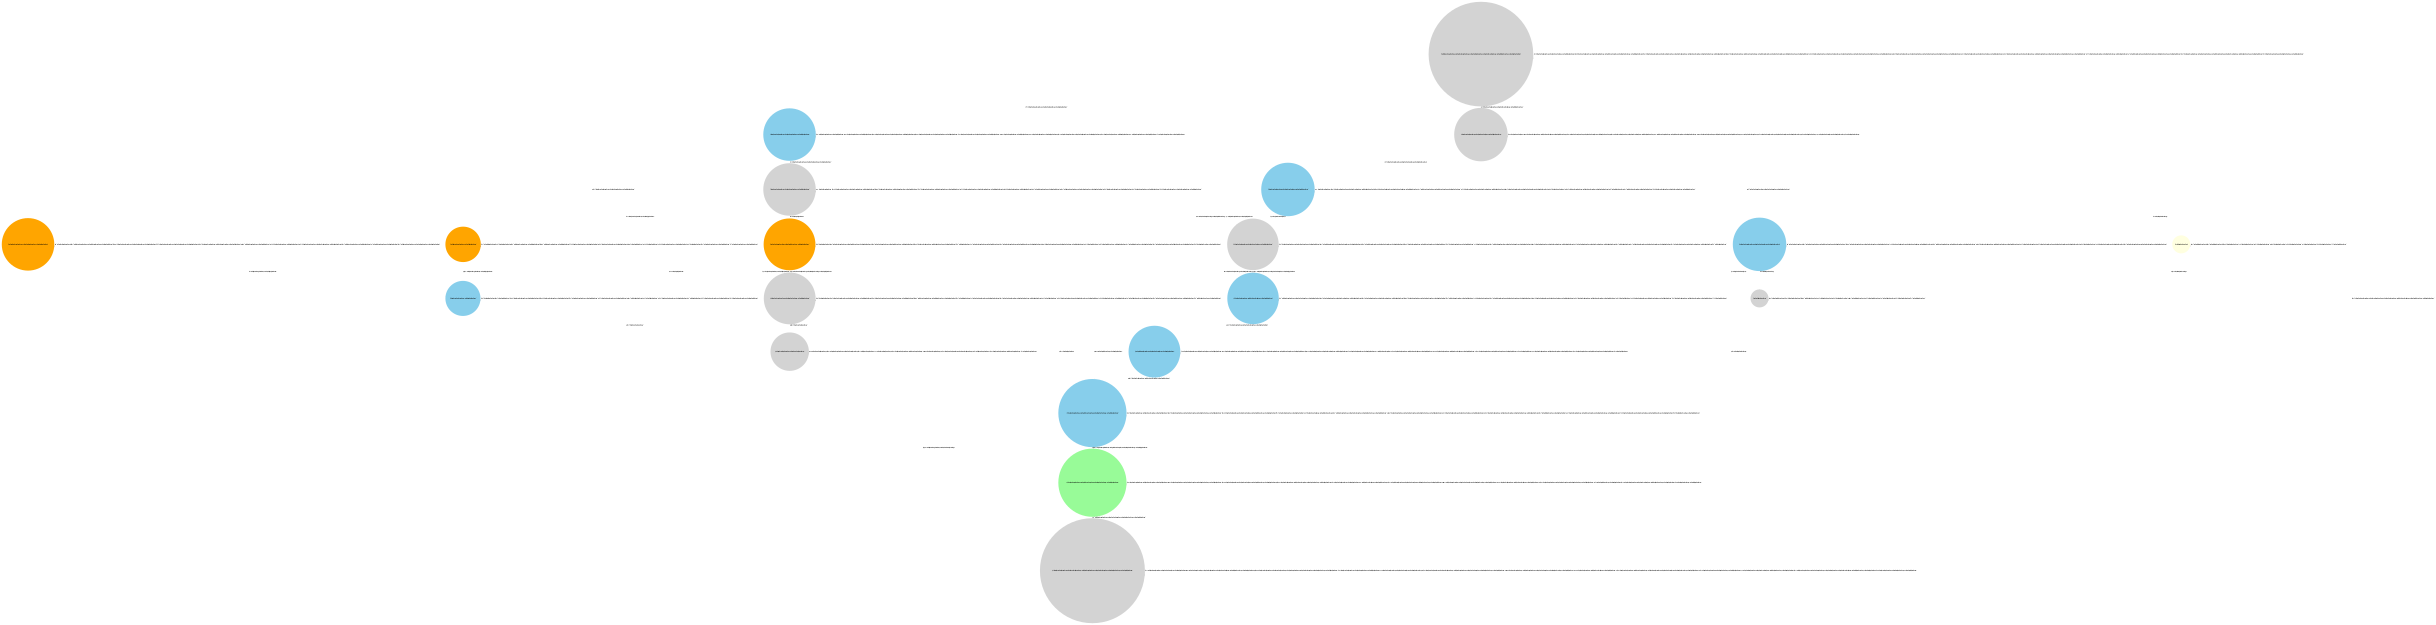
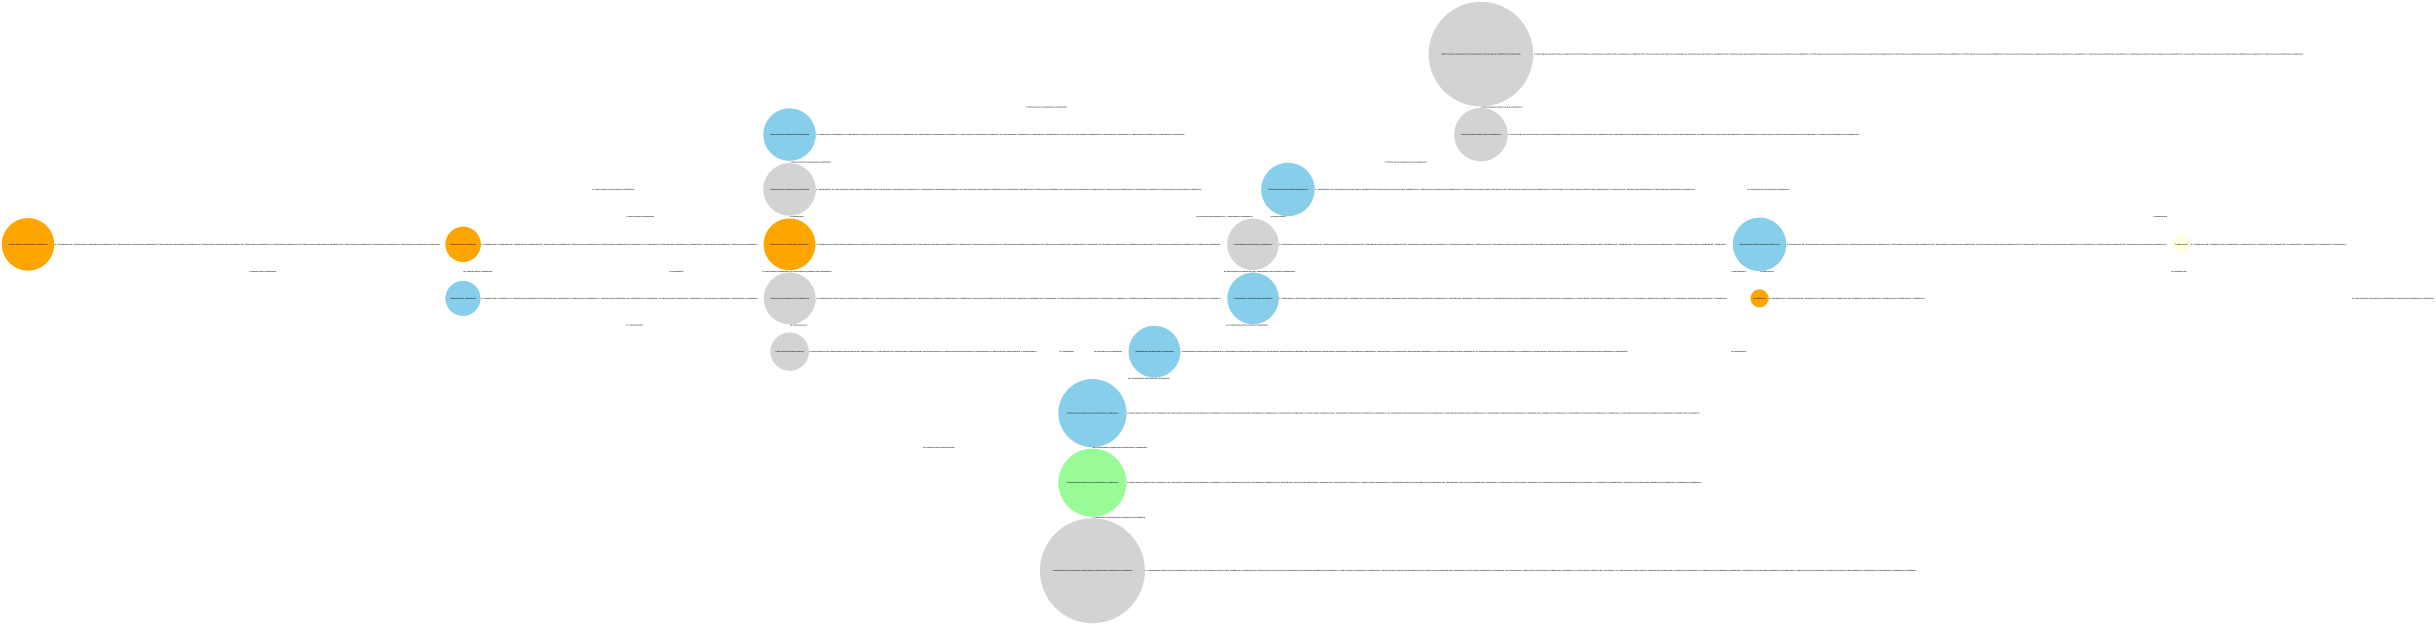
(1760, 298) -> (1760, 298)
